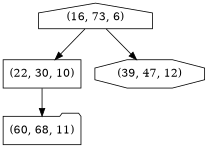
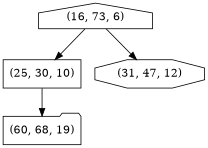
(42, 74) -> (42, 74)
(150, 74) -> (150, 74)
(42, 130) -> (42, 130)
